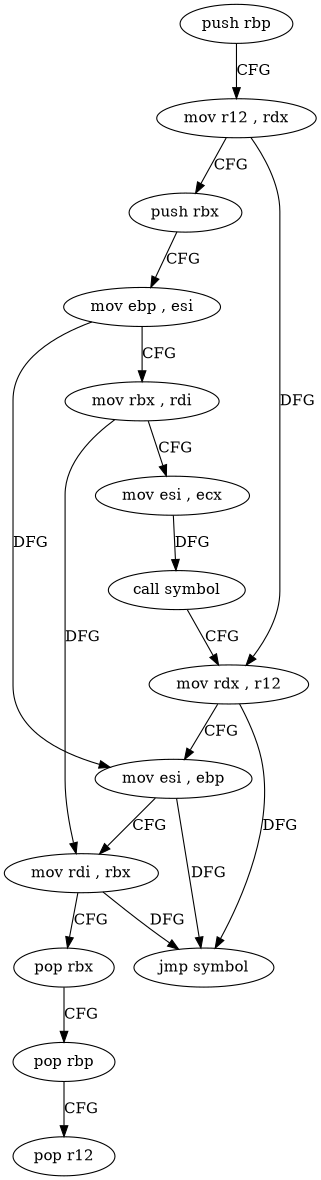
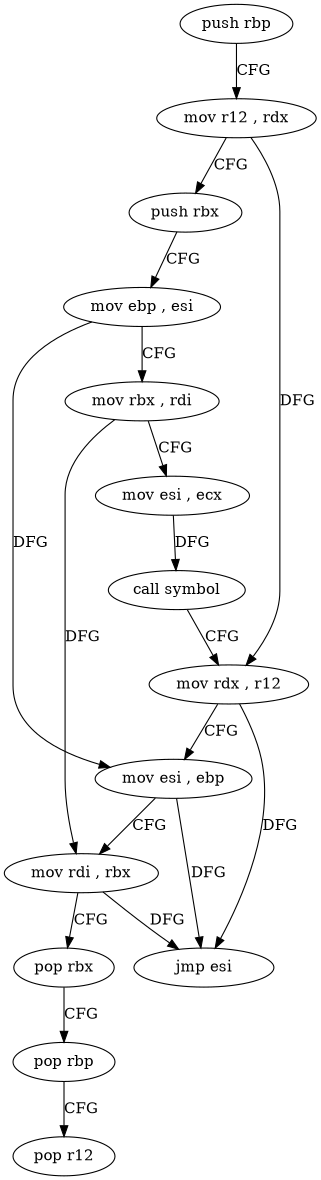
(204, 968) -> (204, 968)
